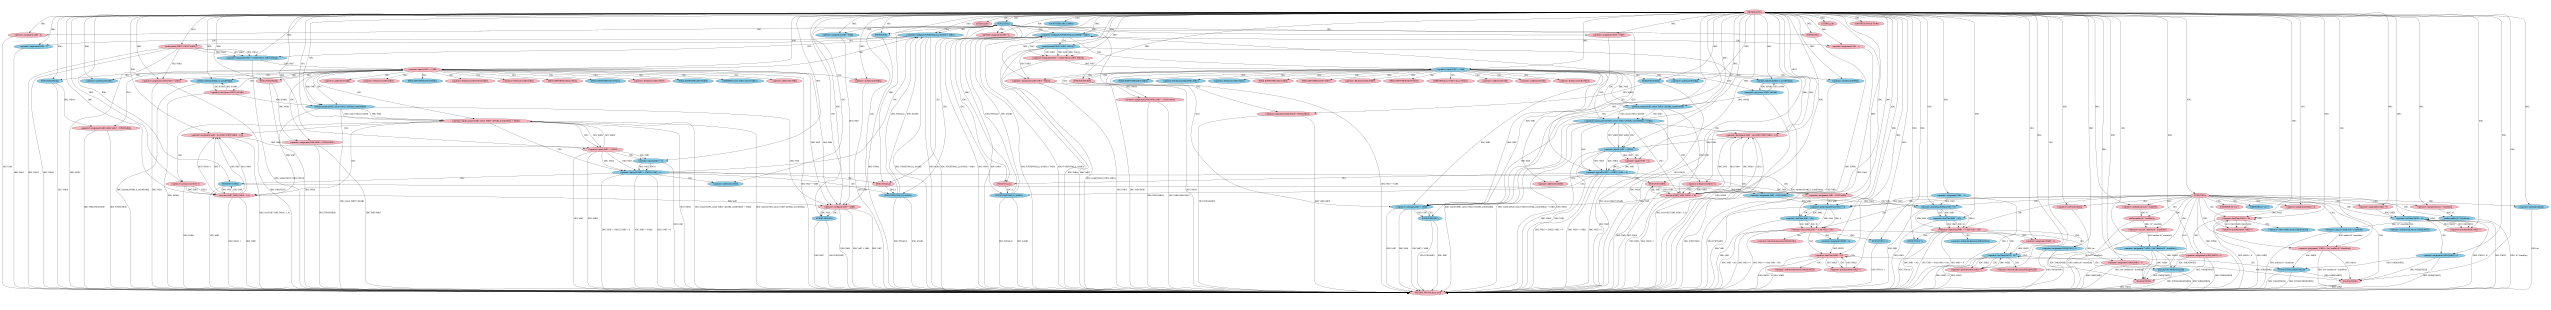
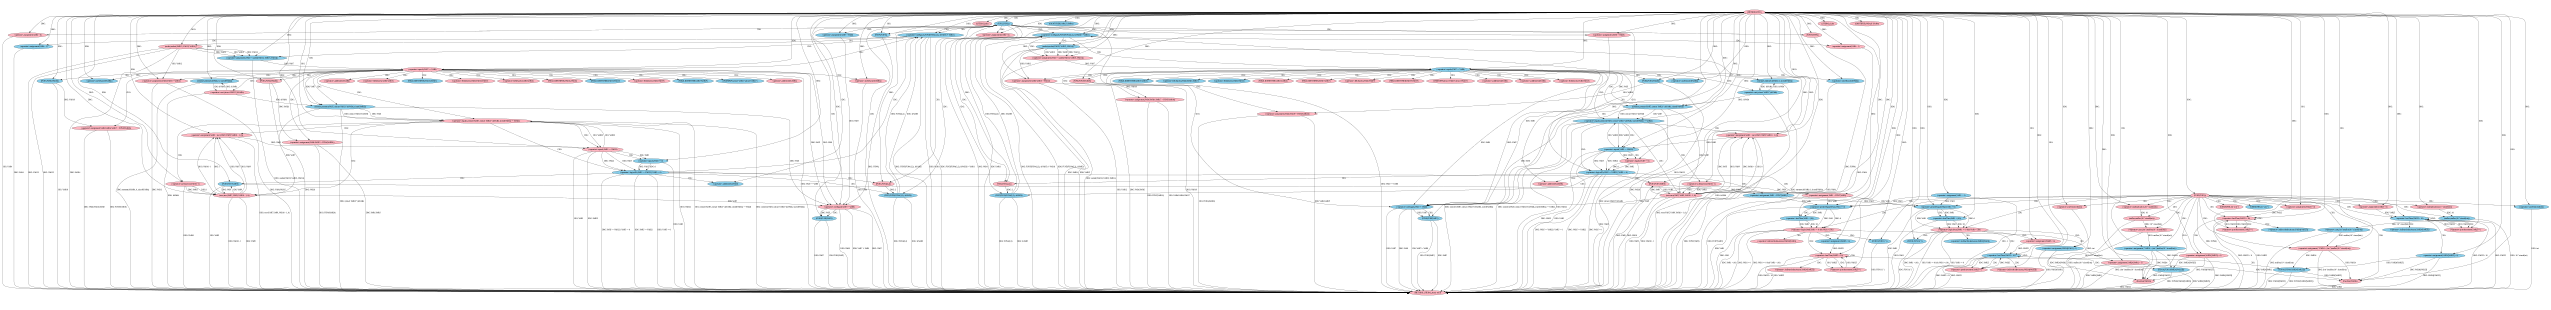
(1428, 293) -> (1428, 293)
